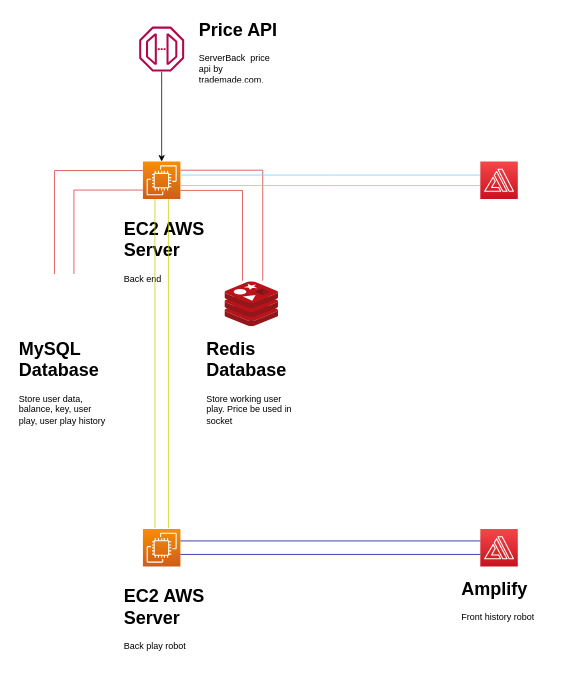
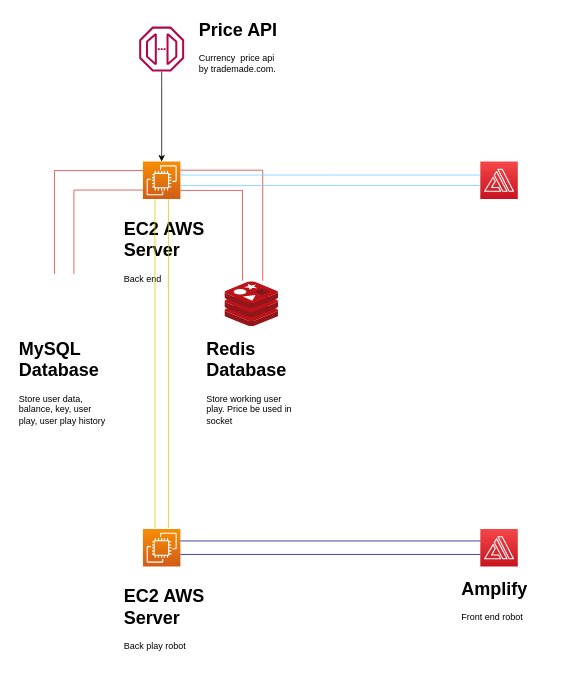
(241, 29) -> (241, 24)
(504, 583) -> (497, 577)
